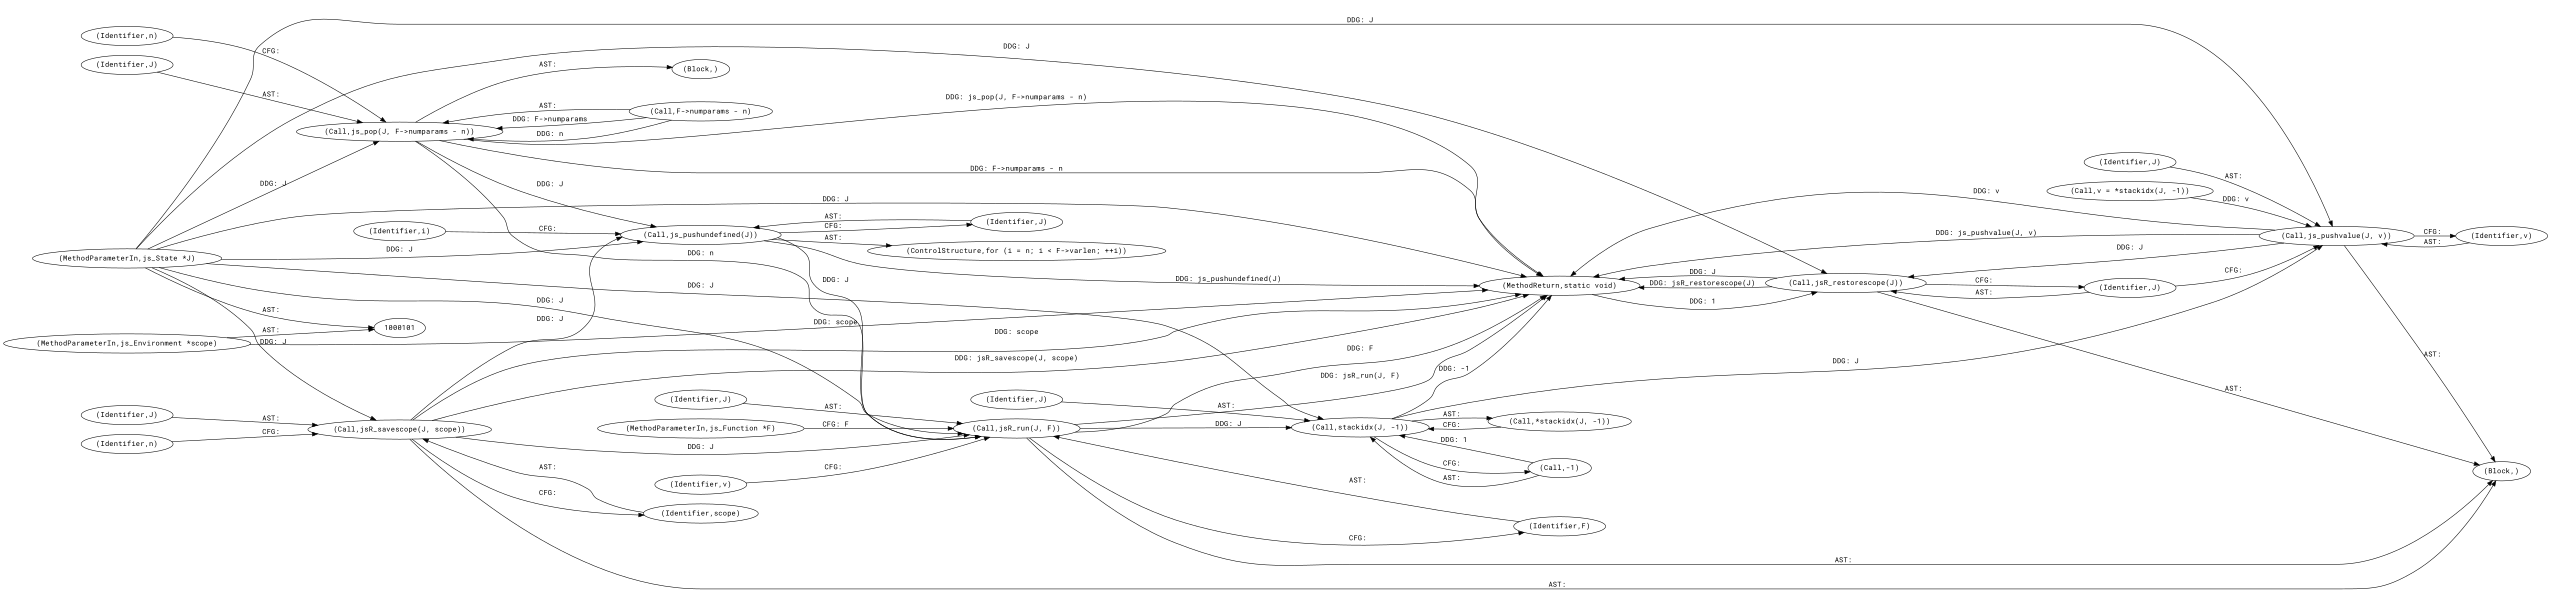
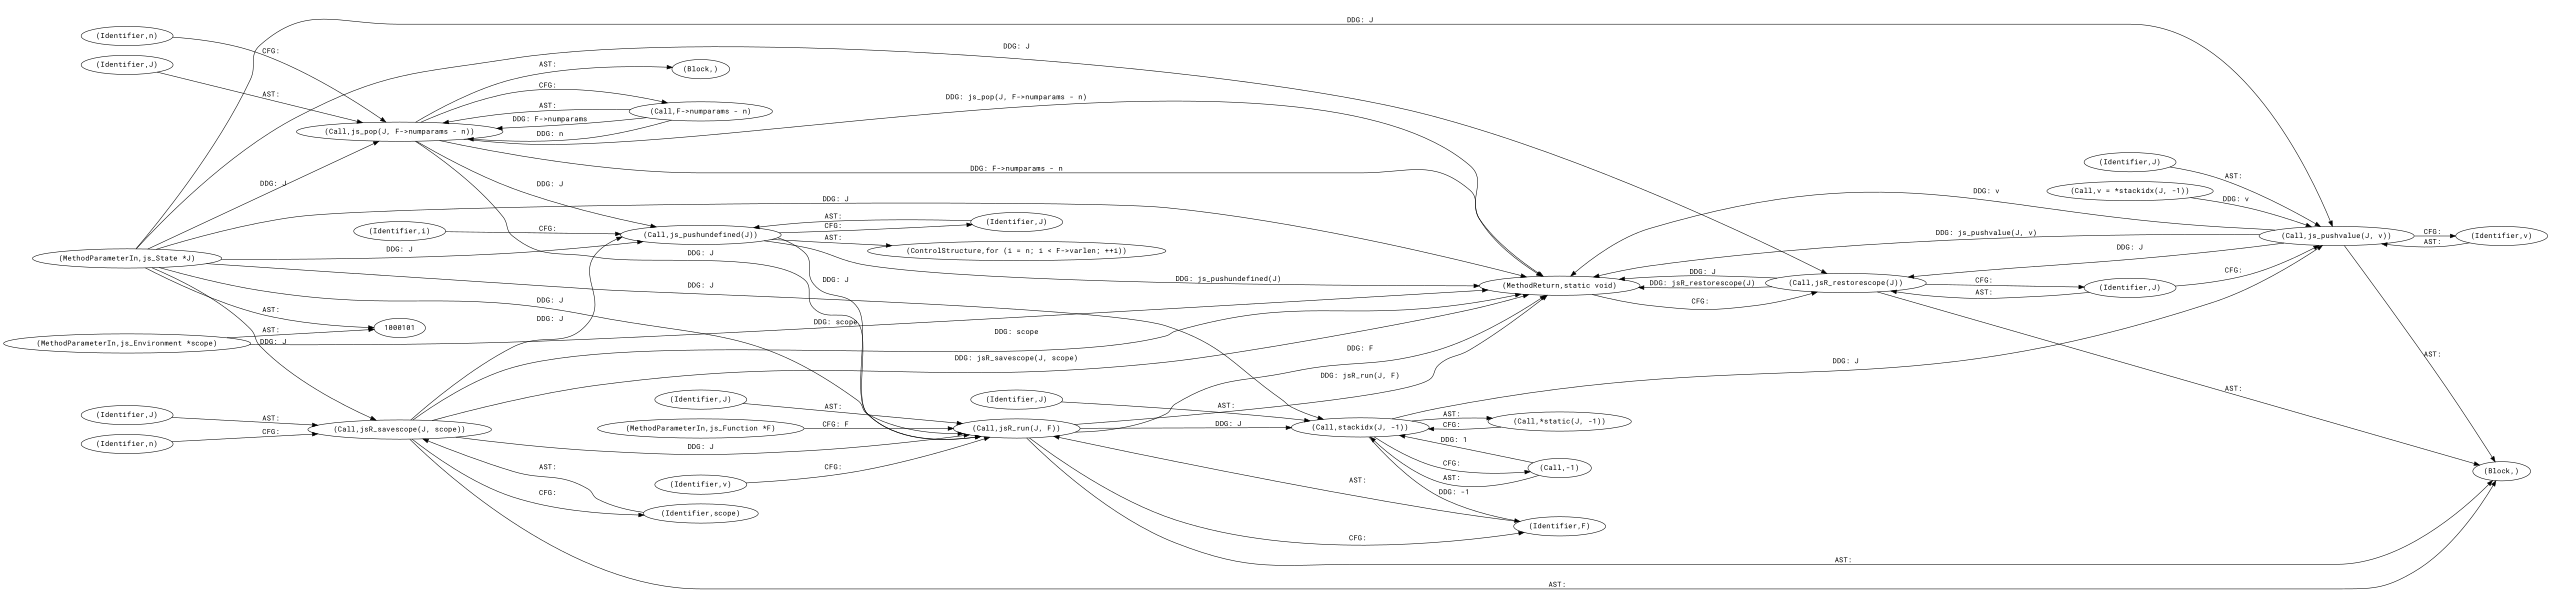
none -> (539, 90)
(701, 253) -> (701, 253)
(1703, 301) -> (1703, 301)
(1476, 369) -> (1433, 493)
(1560, 422) -> (1560, 422)
